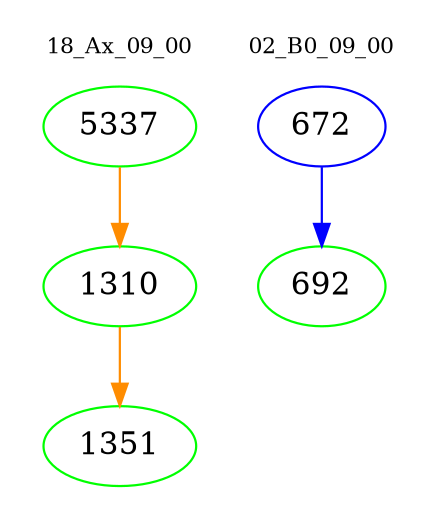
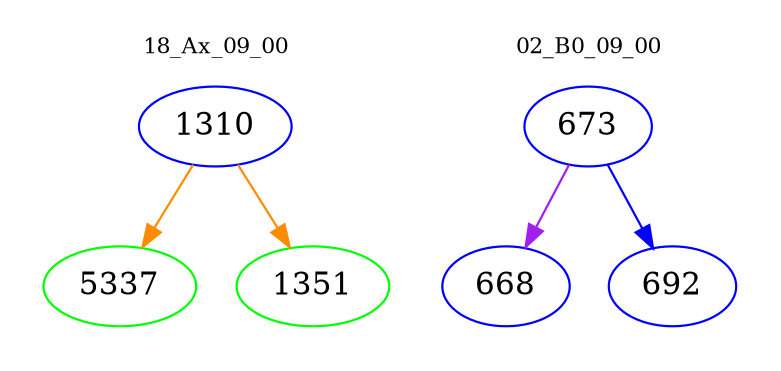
(322, 127) -> (588, 127)
(120, 196) -> (174, 196)
(120, 286) -> (215, 127)
(322, 286) -> (672, 286)
none -> (506, 286)
